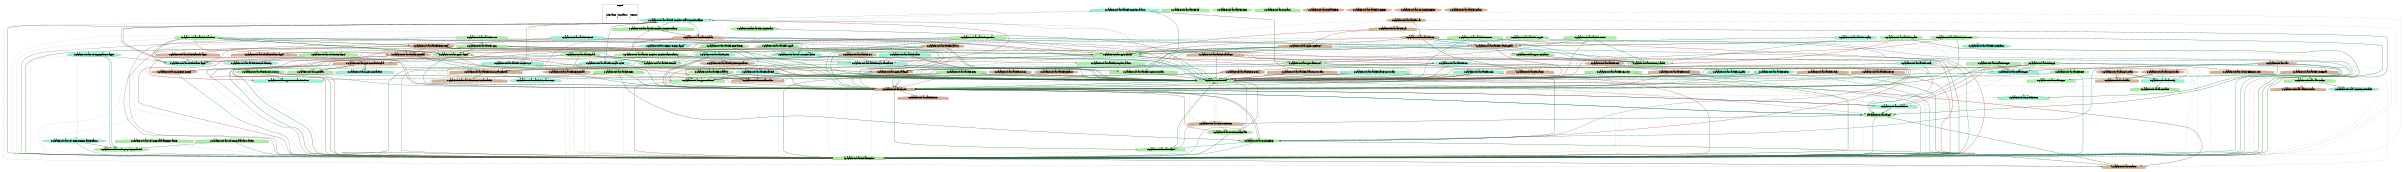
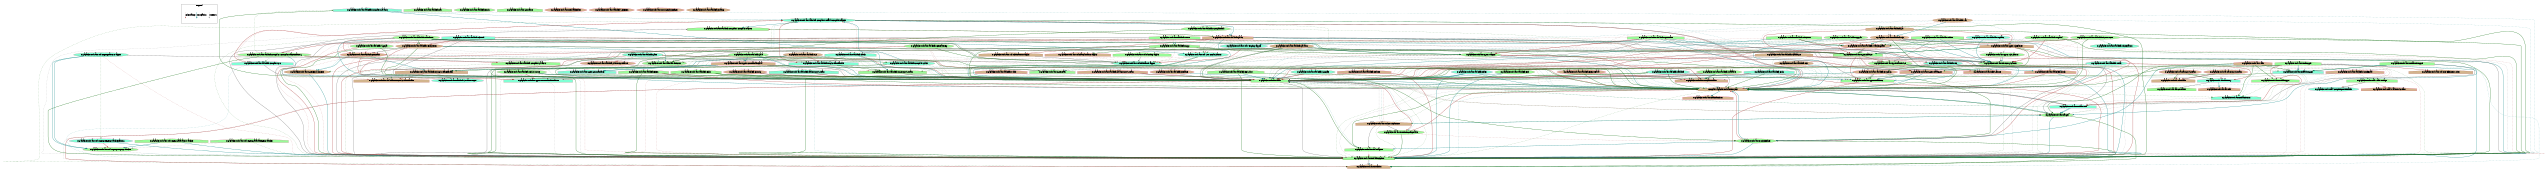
(665, 46) -> (1244, 46)
(251, 63) -> none
(2042, 63) -> (2298, 63)
(892, 72) -> (1926, 72)
(894, 89) -> (1723, 89)
none -> (2219, 89)
(1879, 115) -> (2057, 115)
